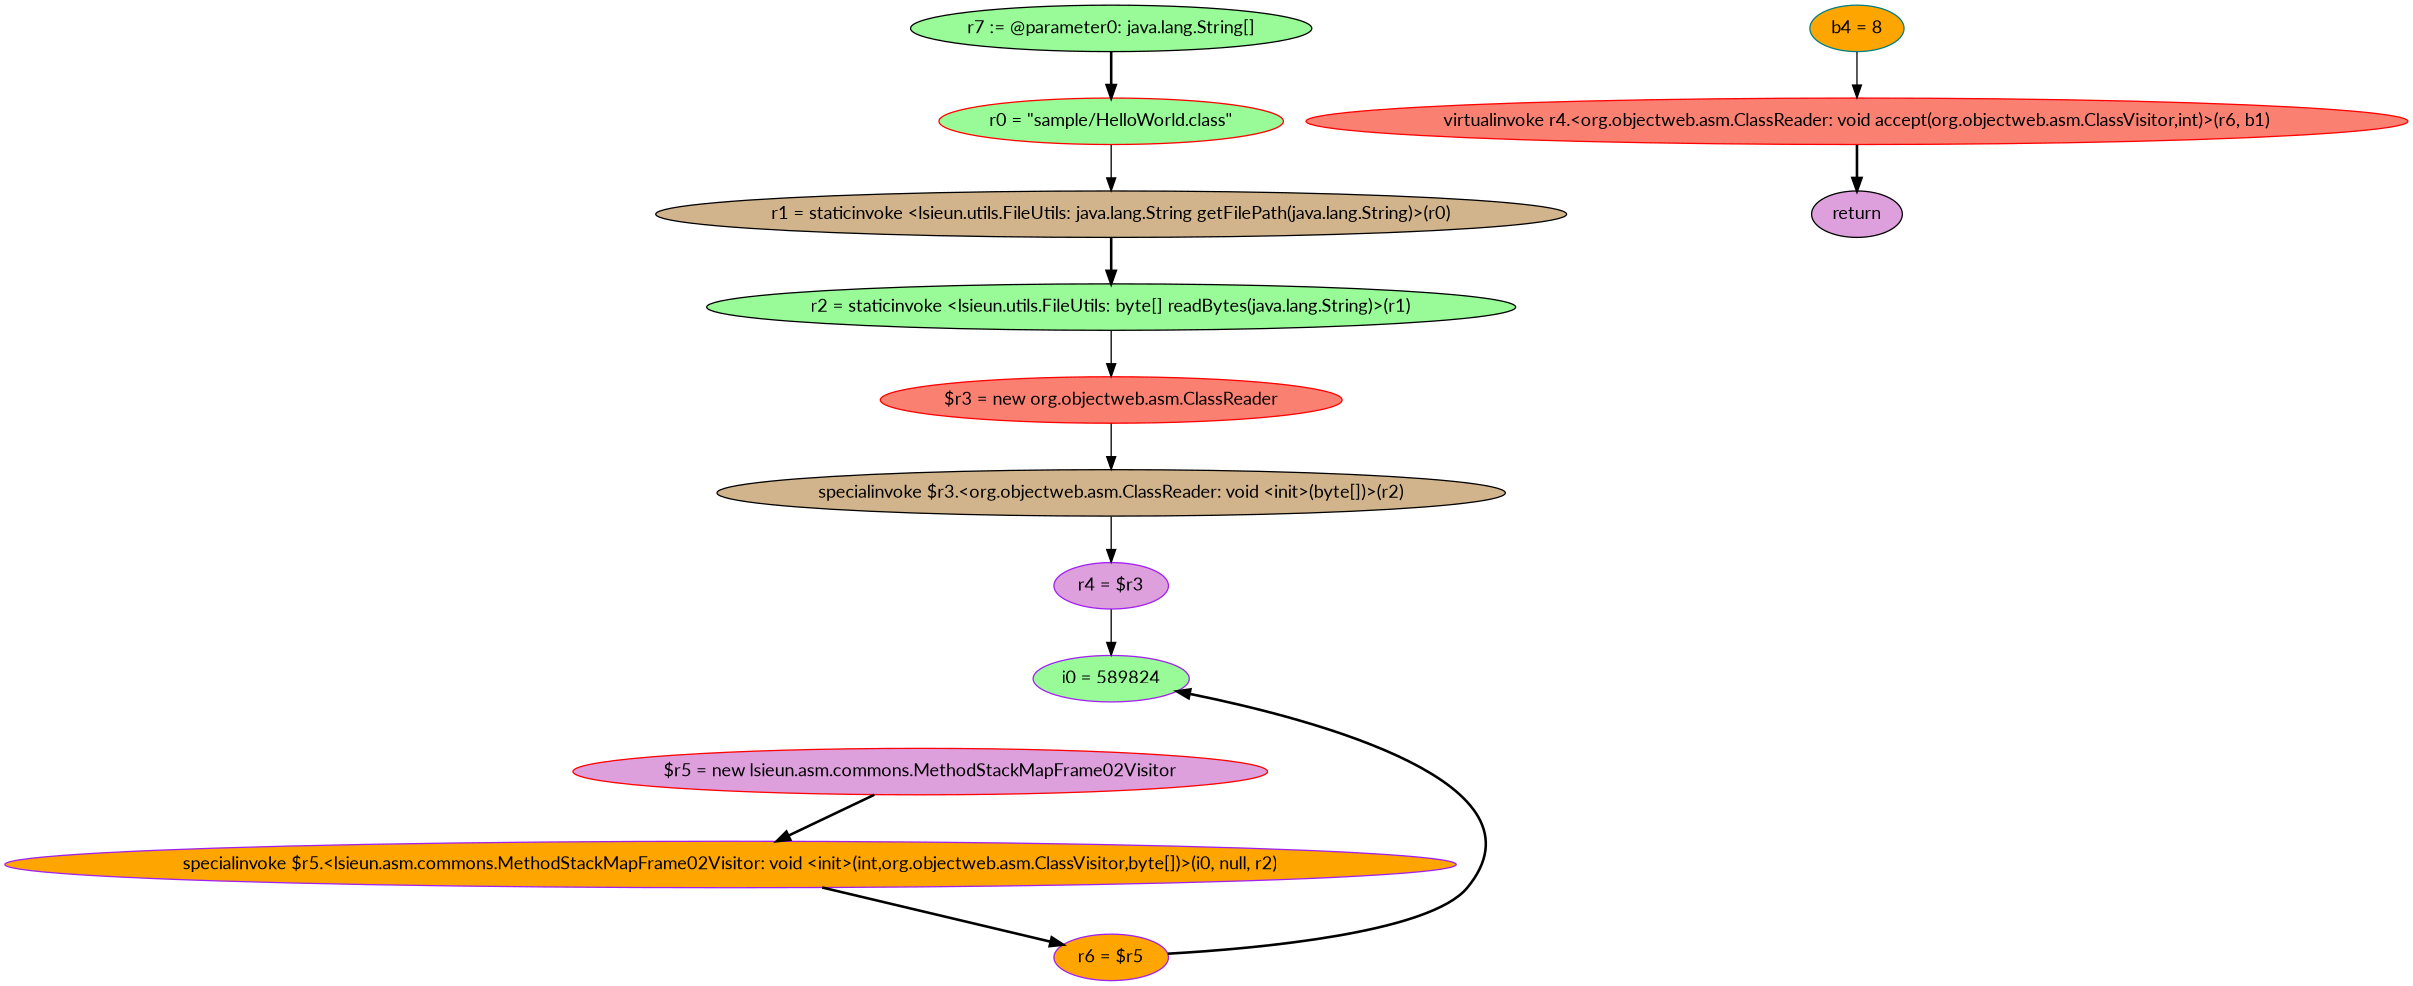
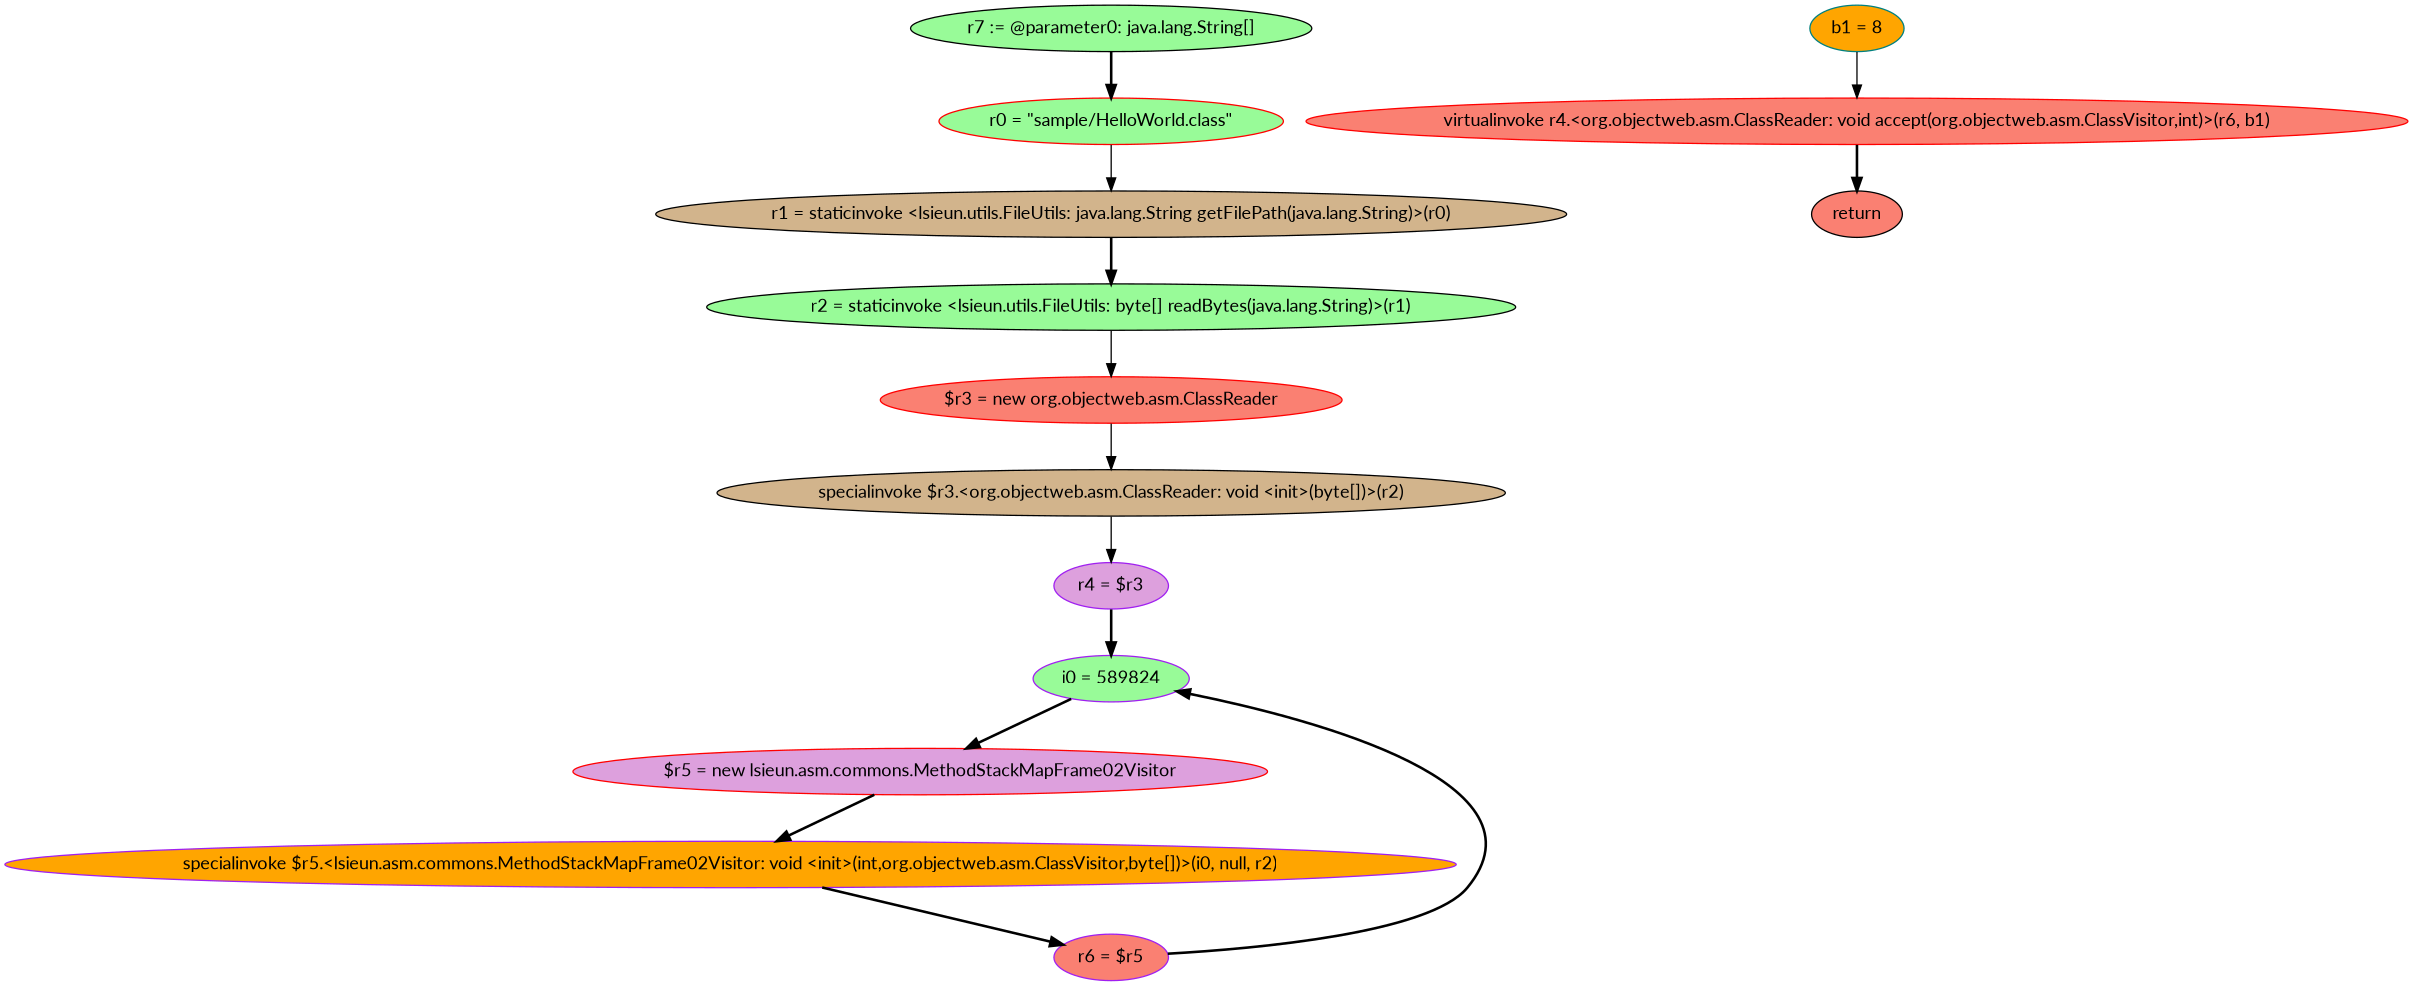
(1857, 28) -> (1857, 28)
(1857, 214) -> (1857, 214)
(1111, 626) -> (1111, 626)
none -> (1025, 721)
(1111, 957) -> (1111, 957)
